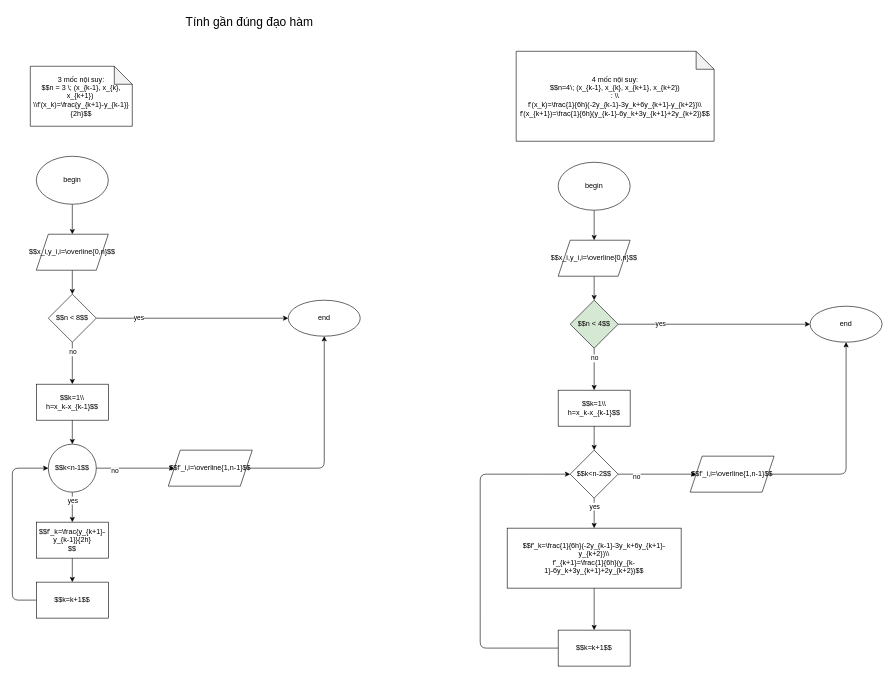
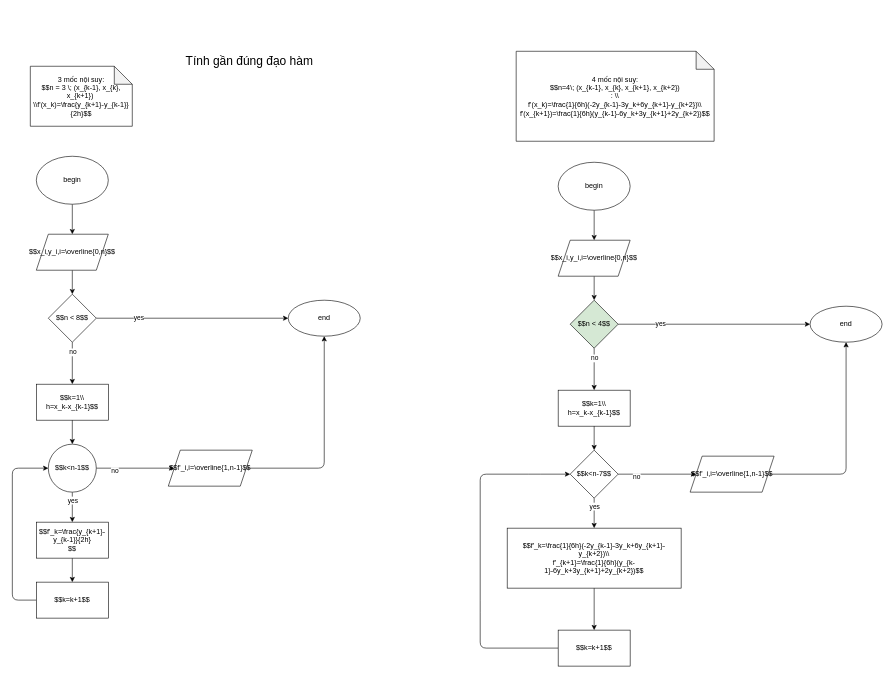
(250, 21) -> (250, 60)
(594, 474) -> (594, 474)
